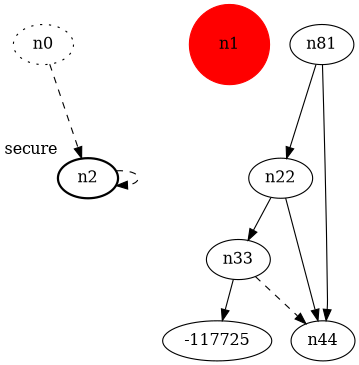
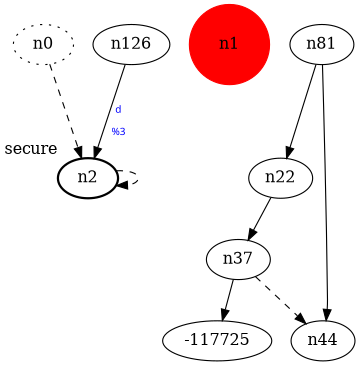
none -> (131, 45)
(300, 254) -> none
(238, 260) -> (238, 260)
